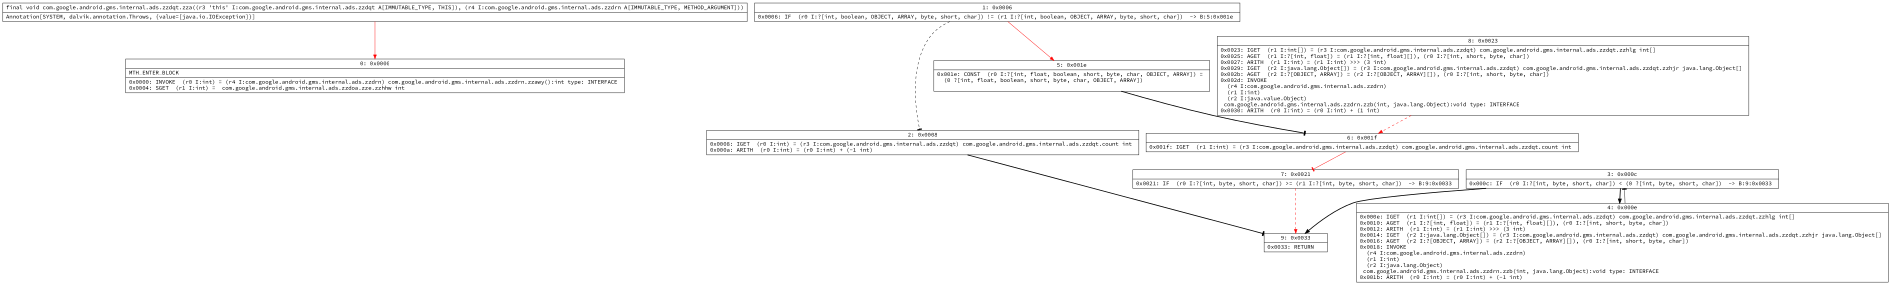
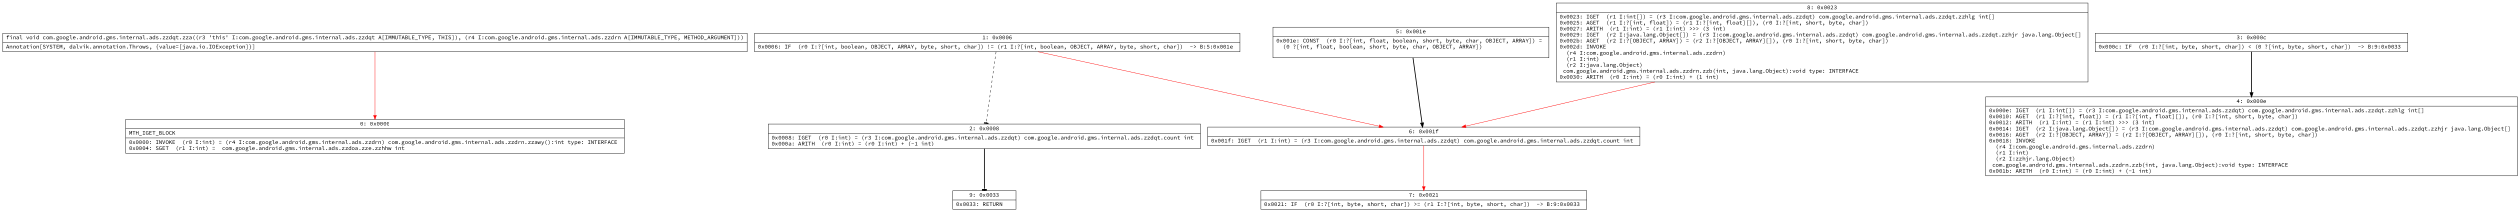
(1029, 40) -> (1209, 89)
(154, 73) -> (152, 133)
(1264, 98) -> (1601, 65)
(1212, 115) -> (1418, 90)
(1397, 123) -> (1560, 104)
(1330, 160) -> (1424, 166)
(1393, 197) -> none
(1625, 197) -> none
(1296, 209) -> none
(1401, 265) -> (2032, 159)
